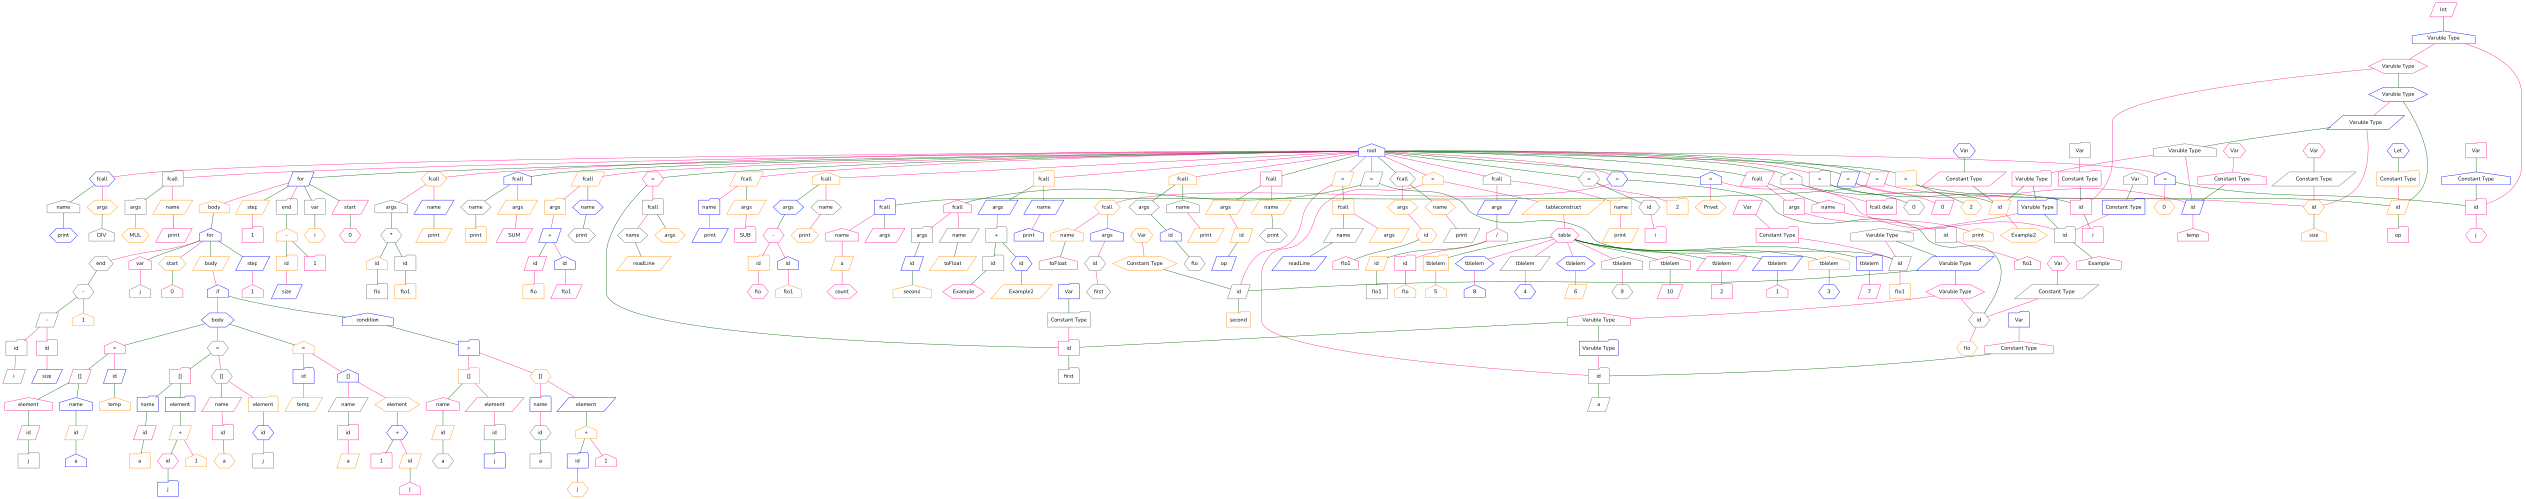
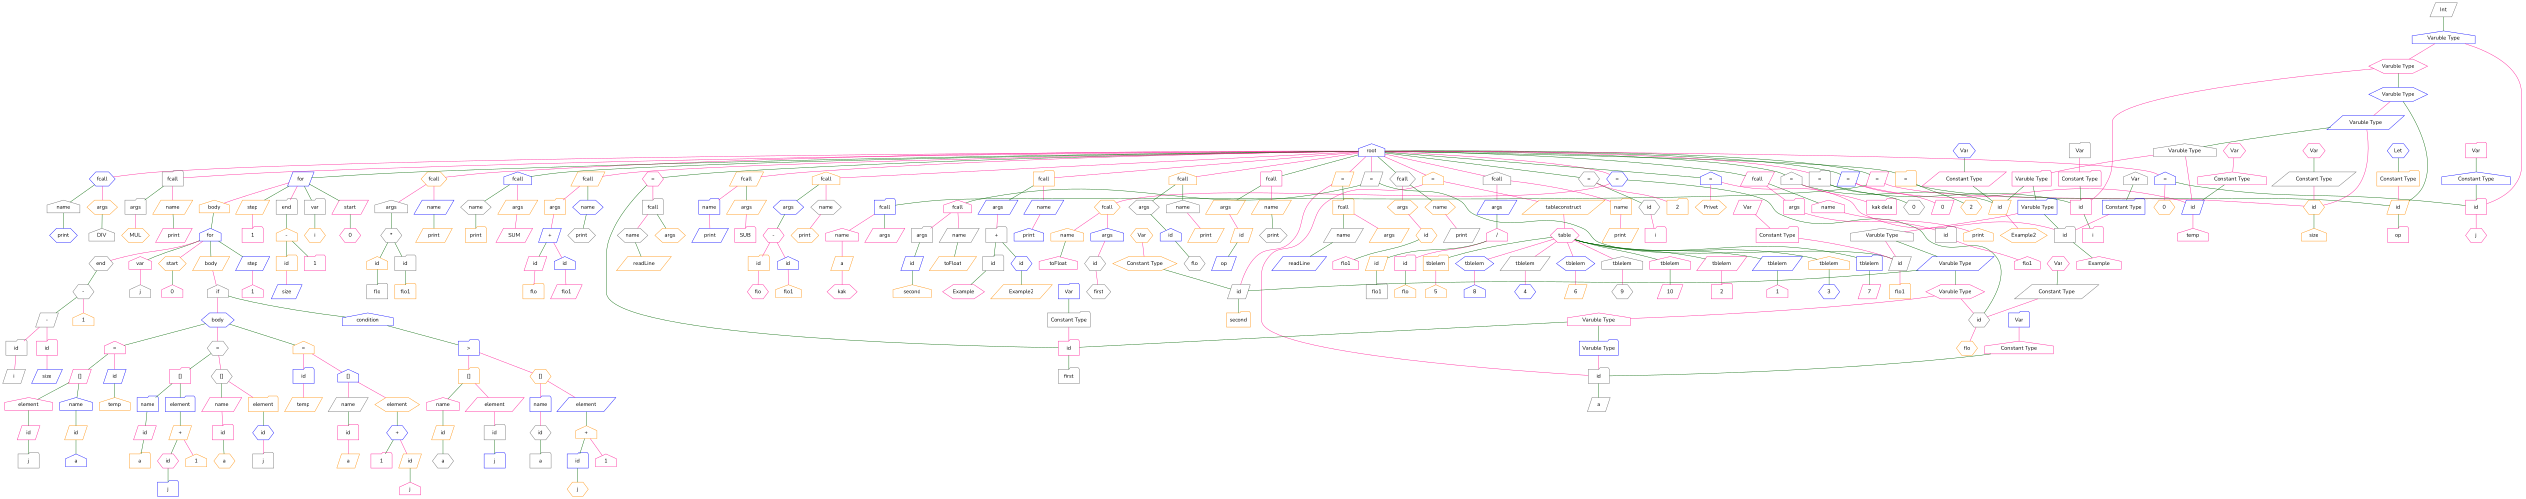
(2444, 10) -> (2444, 10)
(1882, 207) -> (1882, 207)
(218, 292) -> (218, 292)
(842, 292) -> (842, 292)
